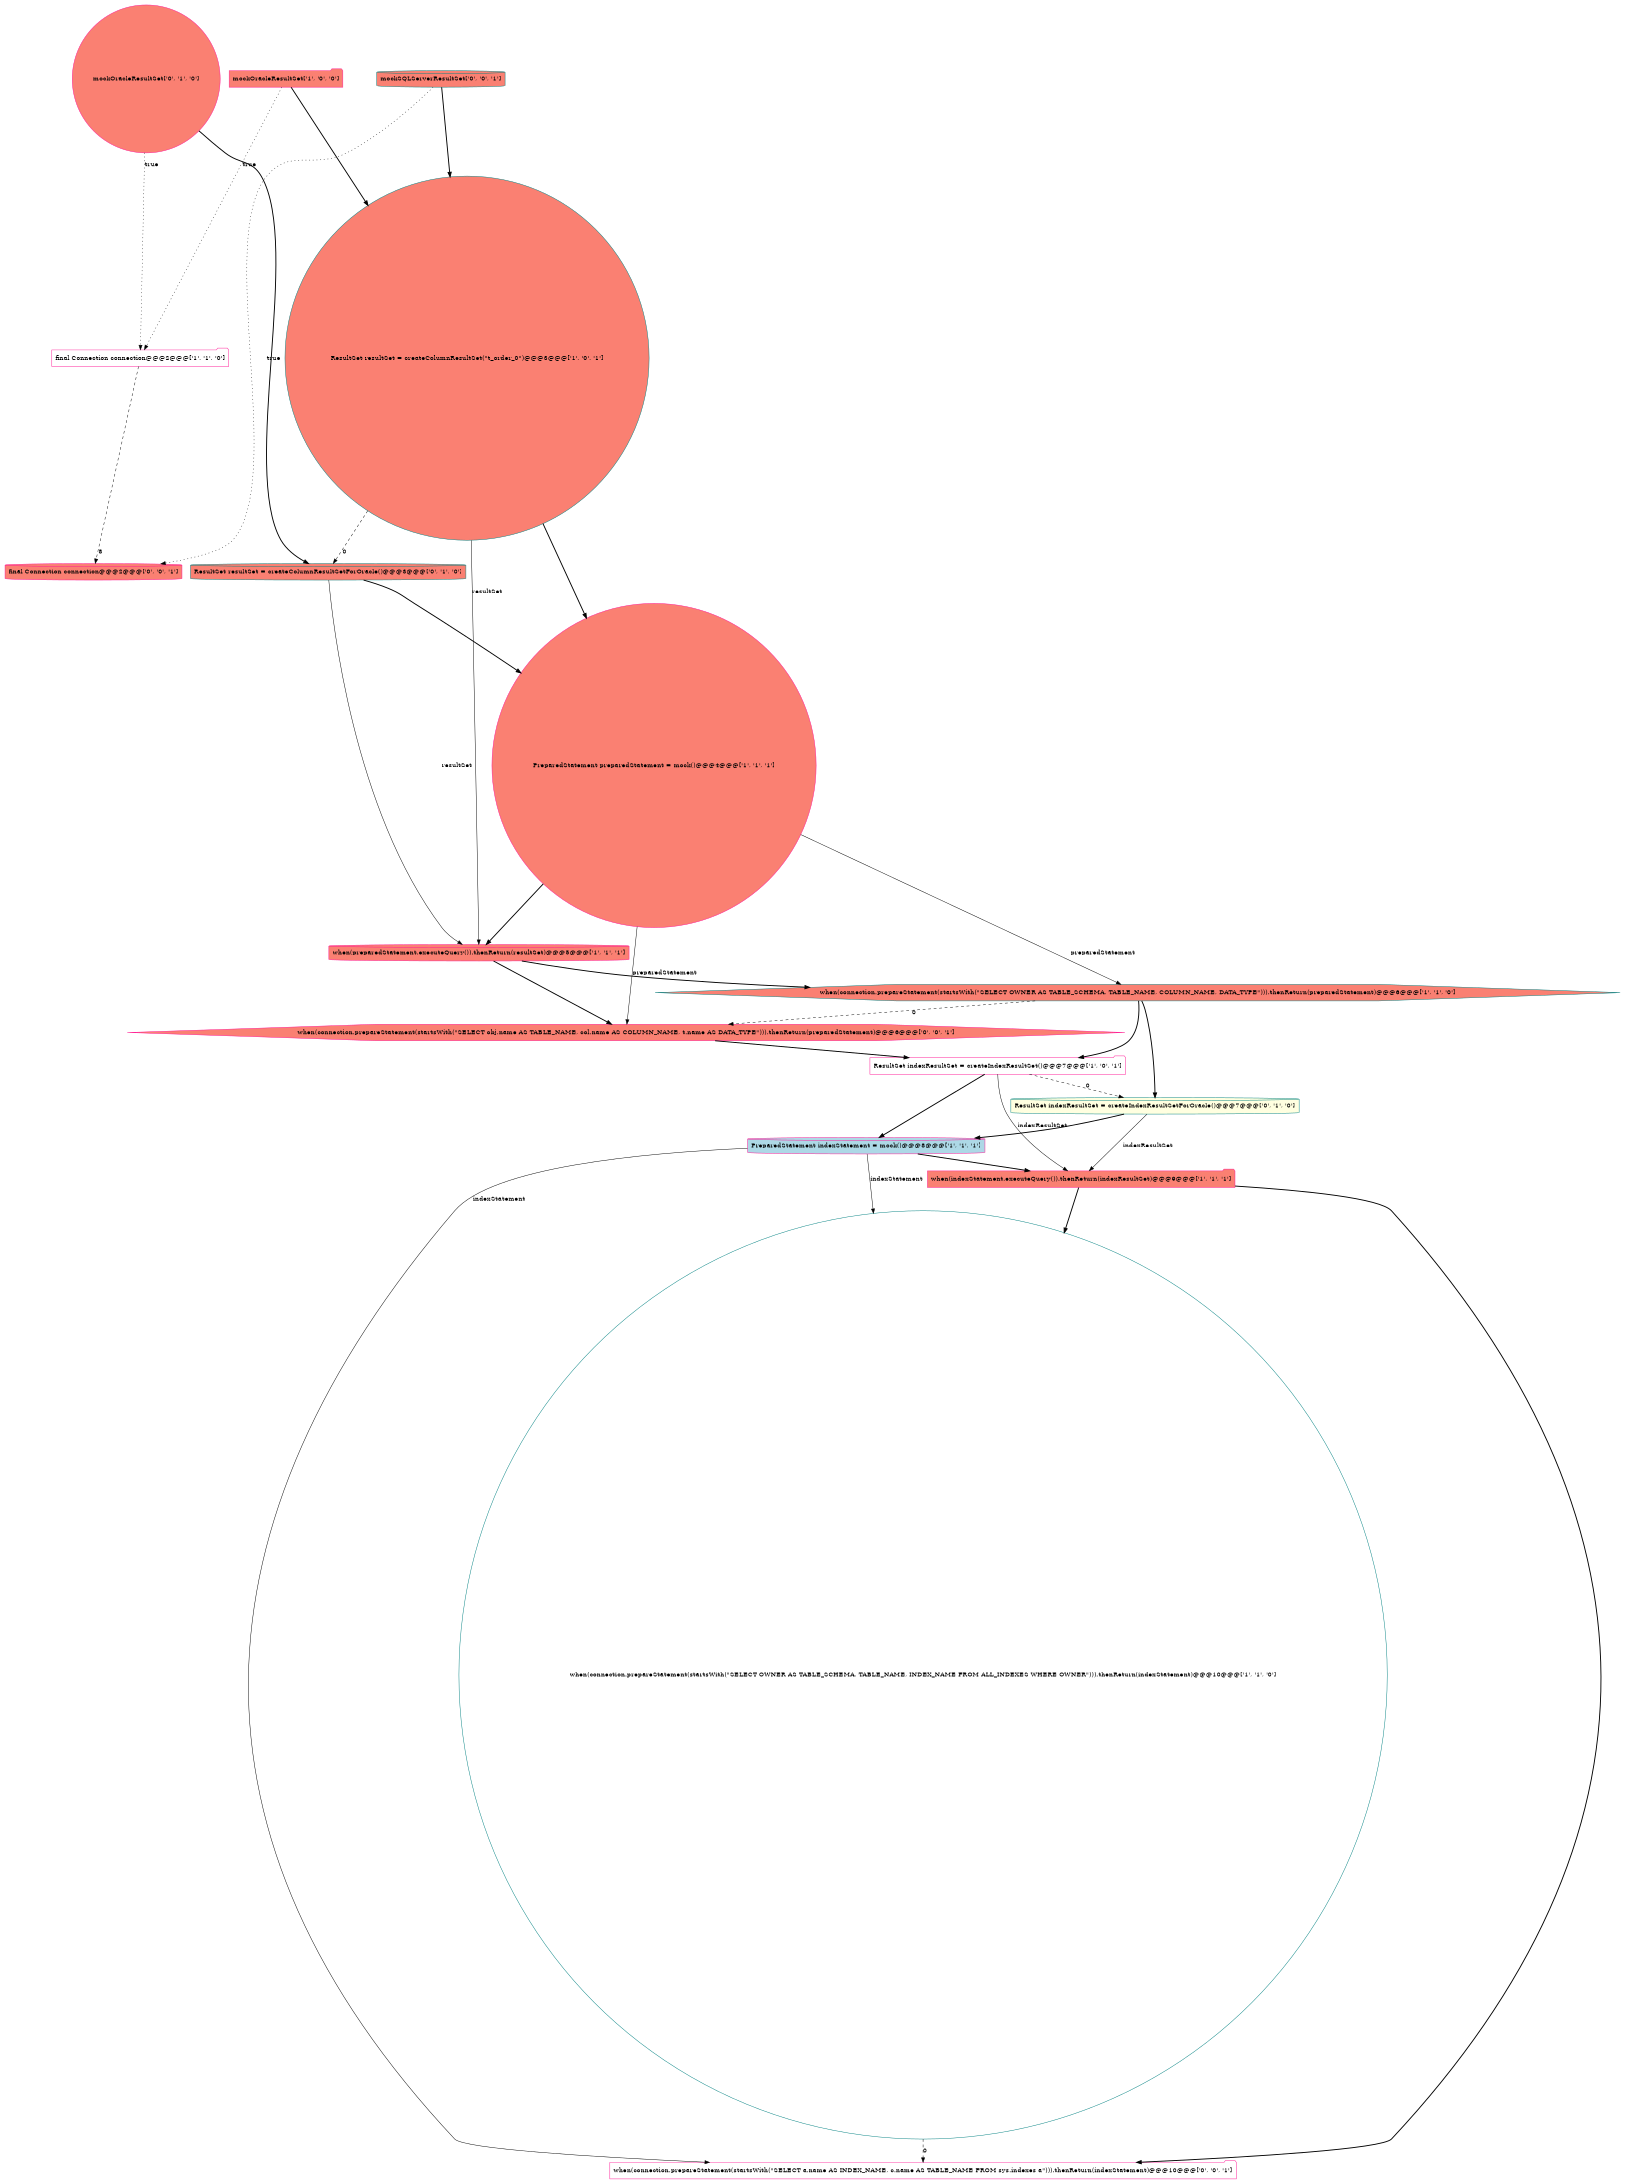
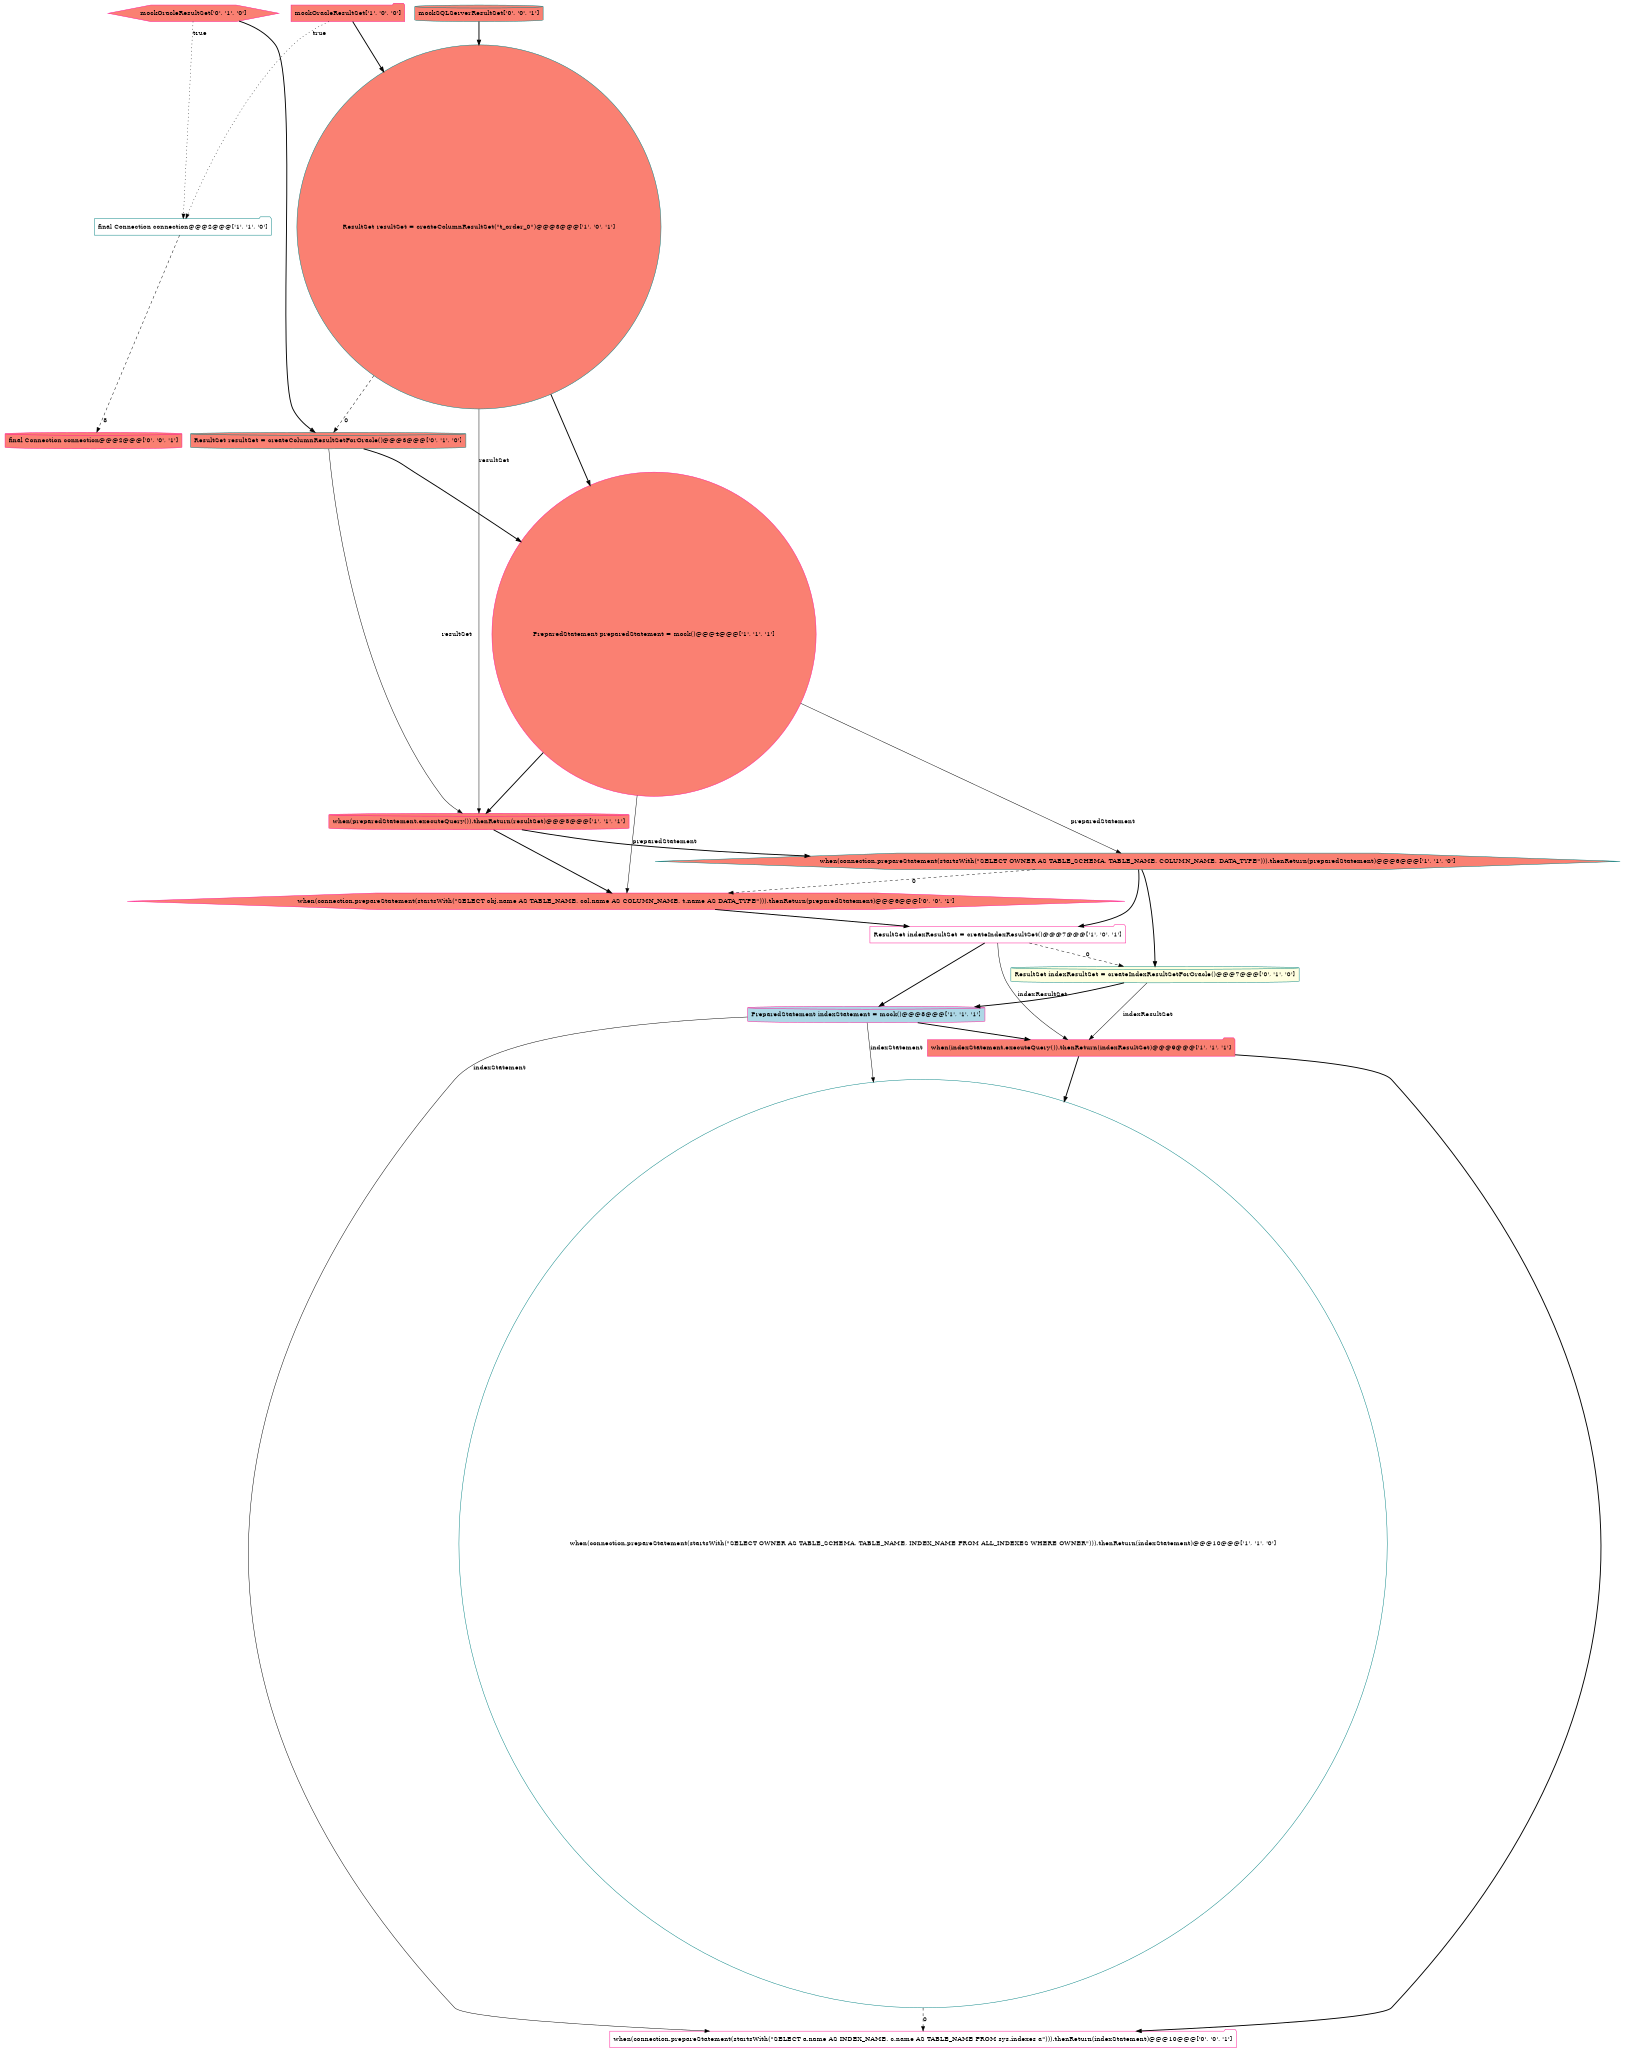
(146, 79) -> (193, 13)
(247, 297) -> none
(140, 358) -> (183, 227)
